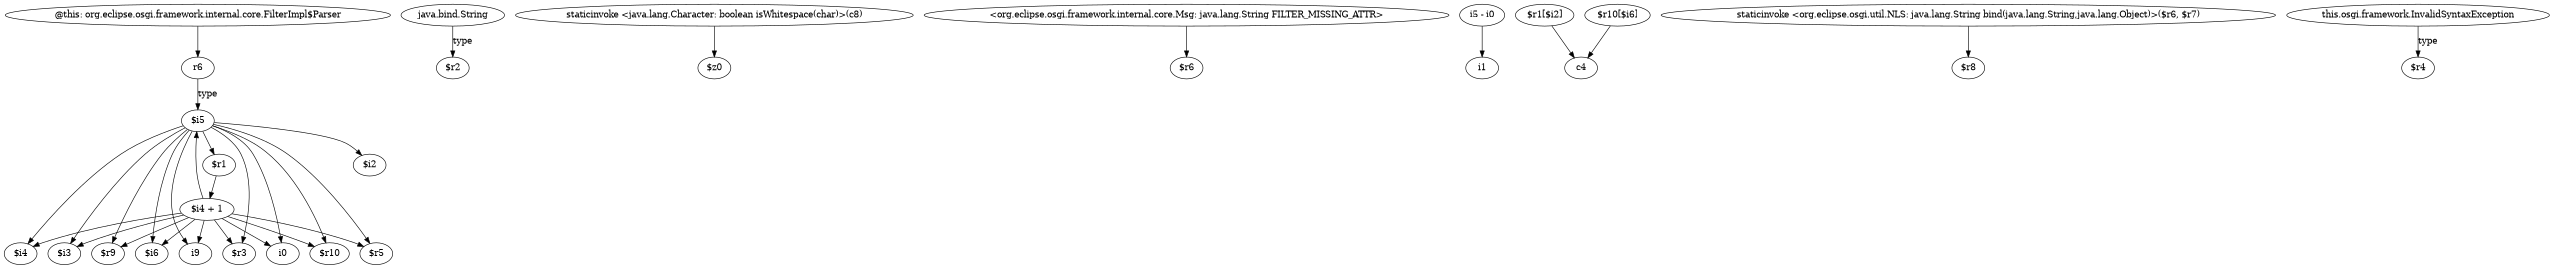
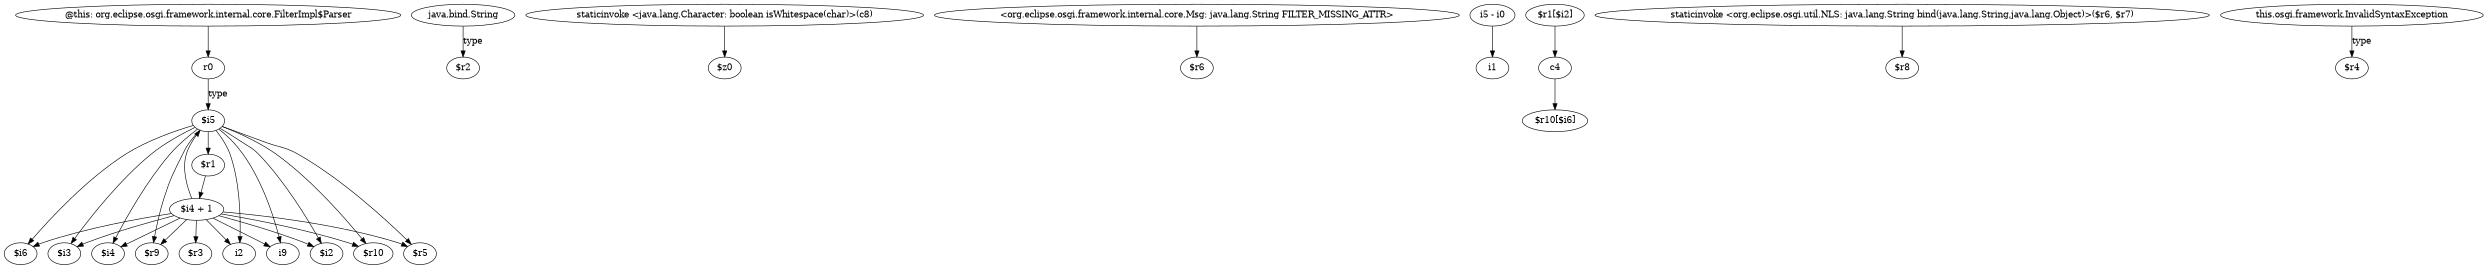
(1601, 39) -> (1555, 91)
(198, 68) -> (208, 68)
(248, 175) -> none
none -> (264, 229)
(283, 254) -> (239, 254)
